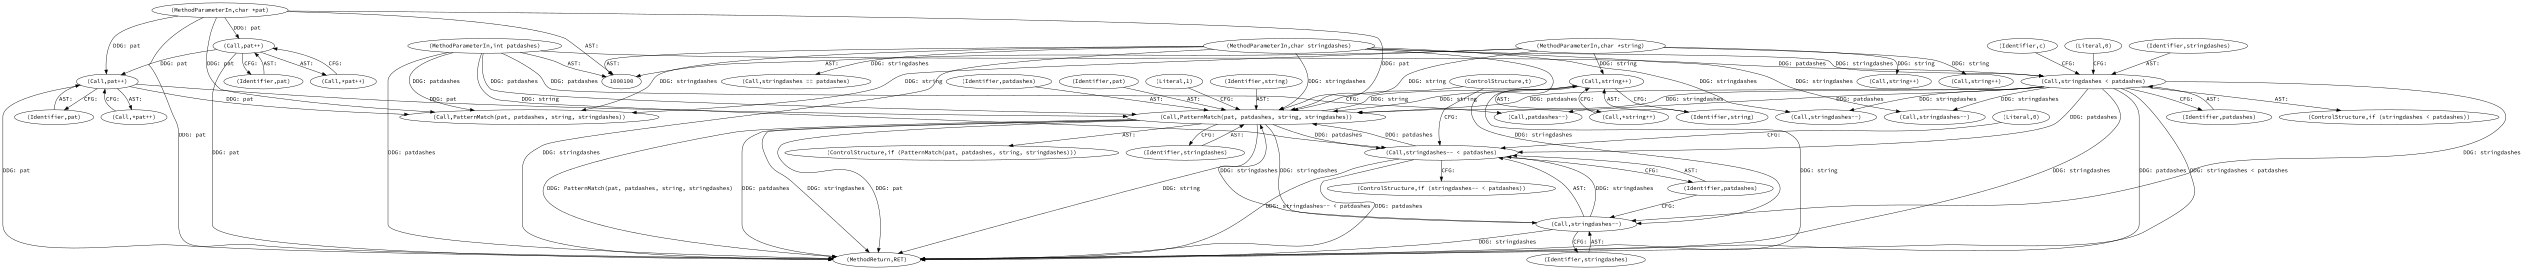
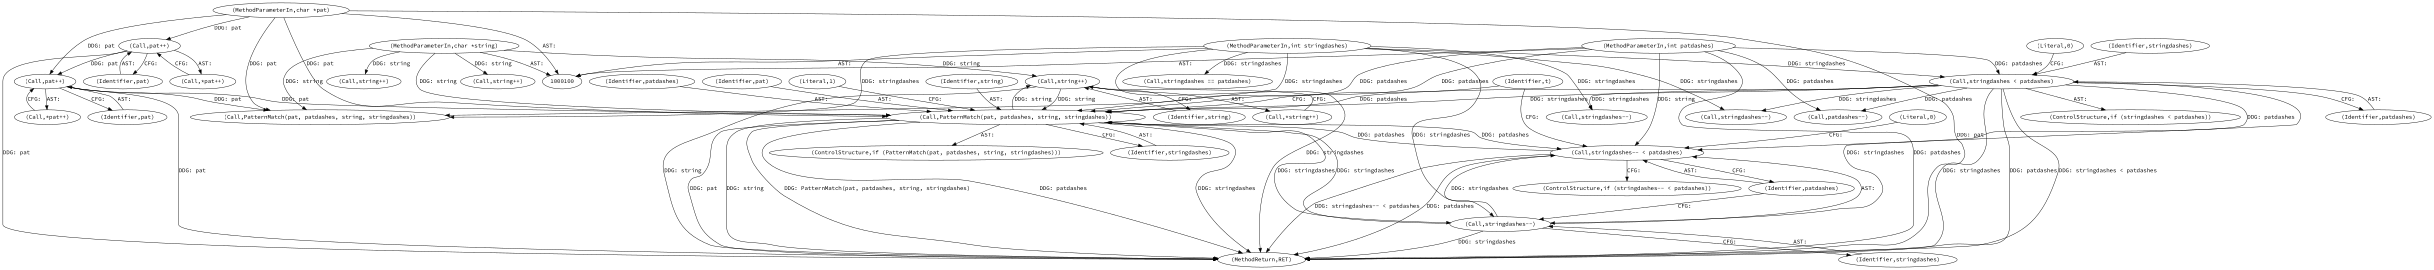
(1289, 46) -> (1287, 46)
(2022, 46) -> none
(1498, 82) -> (1528, 82)
